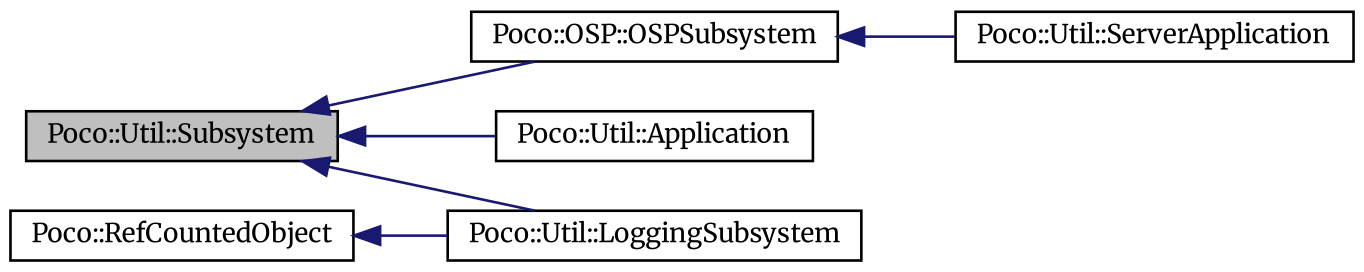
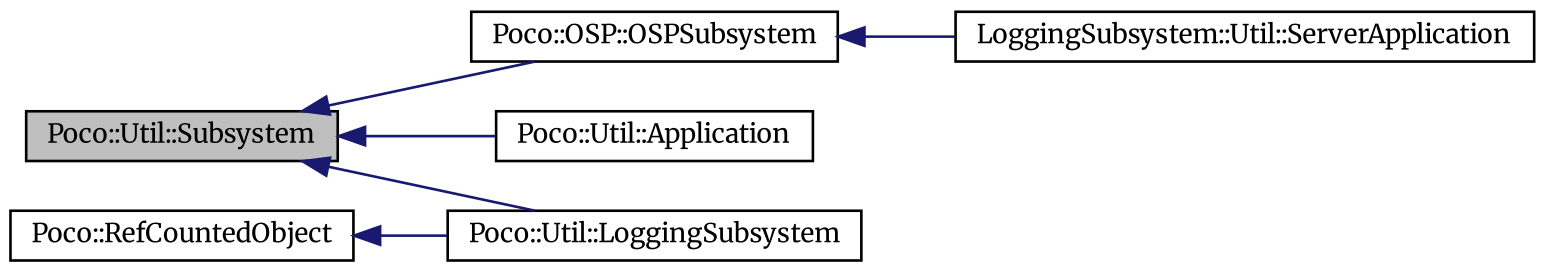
(1155, 37) -> (1245, 37)
